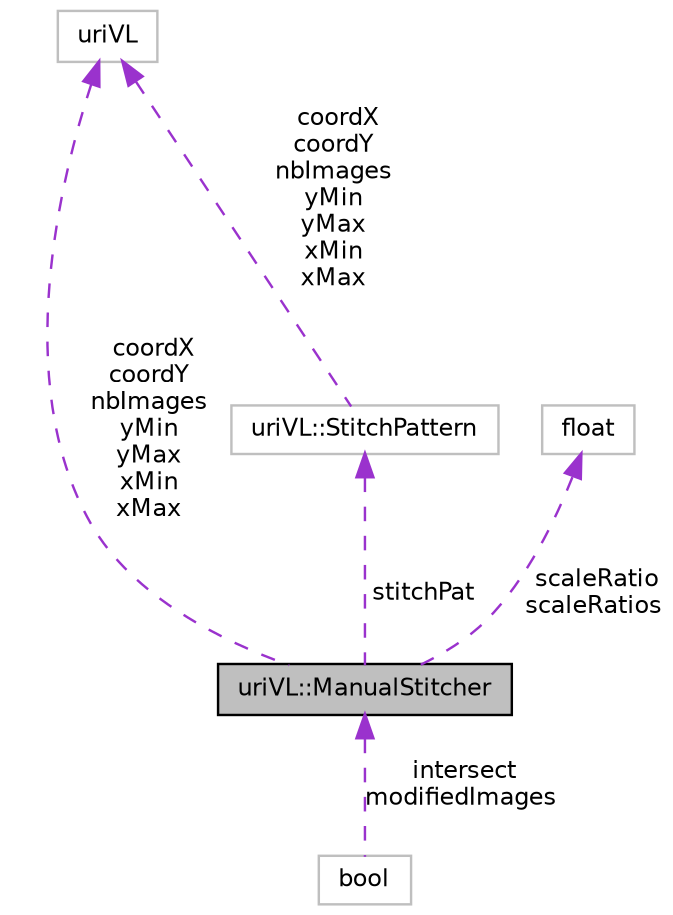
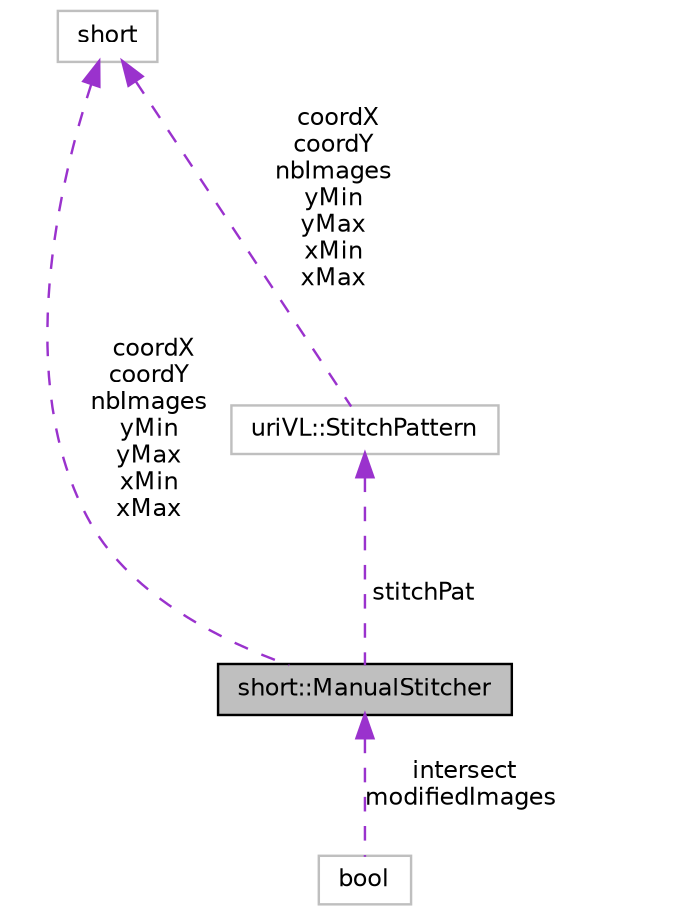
(108, 36) -> (108, 36)
(588, 430) -> none
(365, 689) -> (365, 689)
